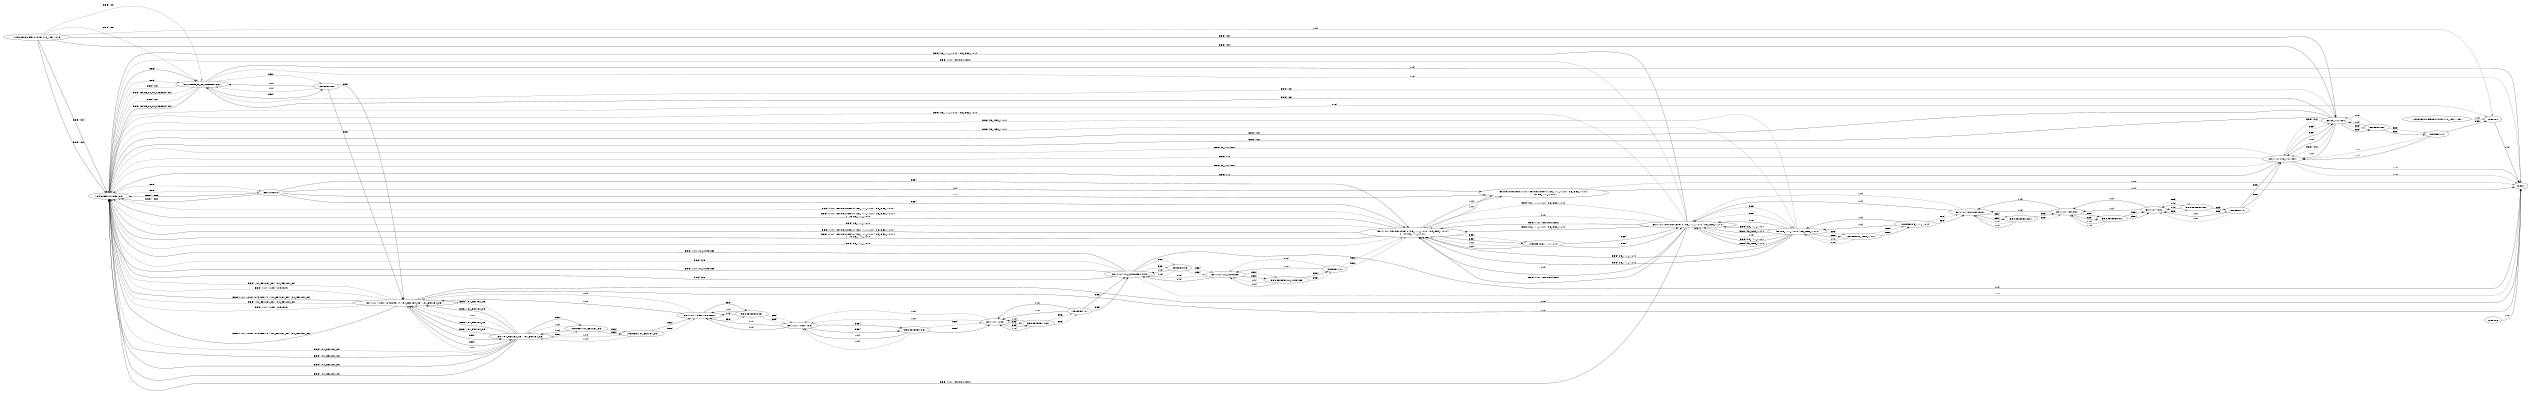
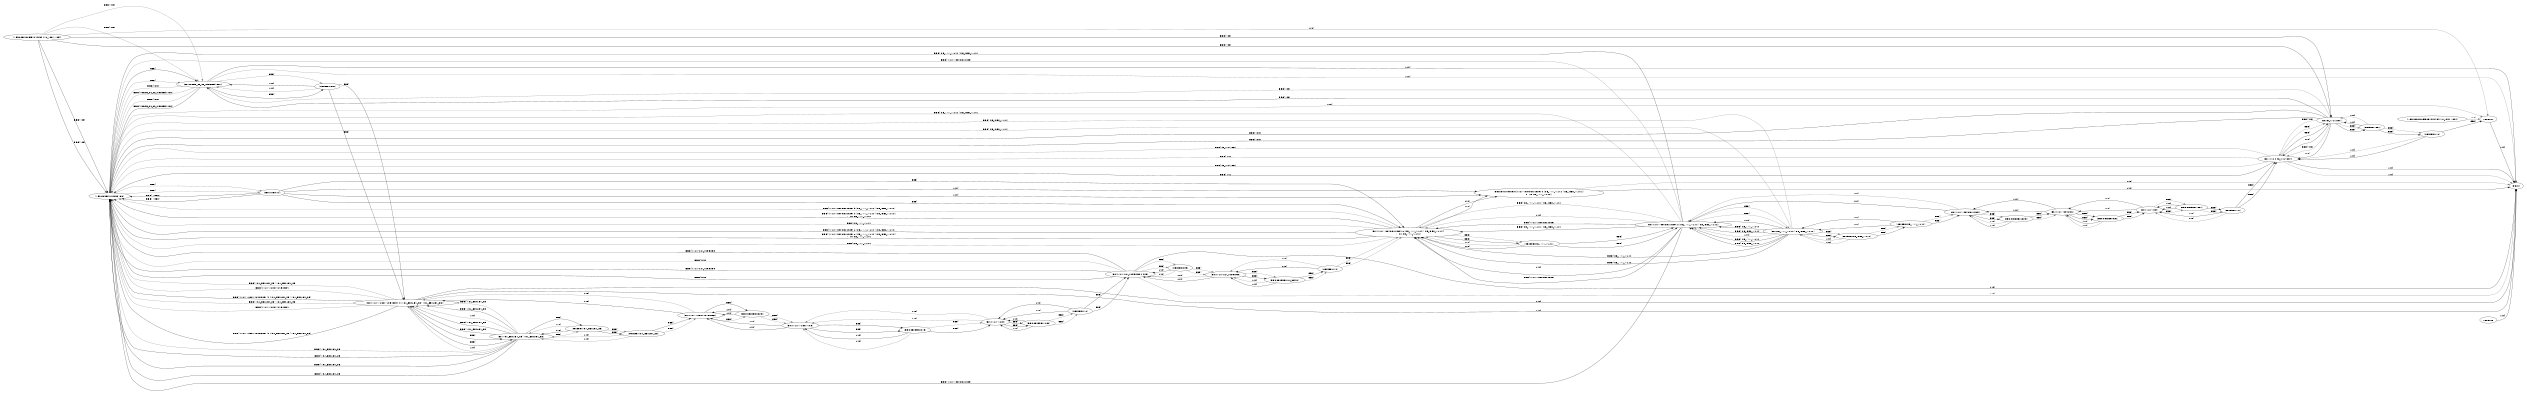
(37, 37) -> (37, 37)
(1287, 280) -> (1285, 280)
